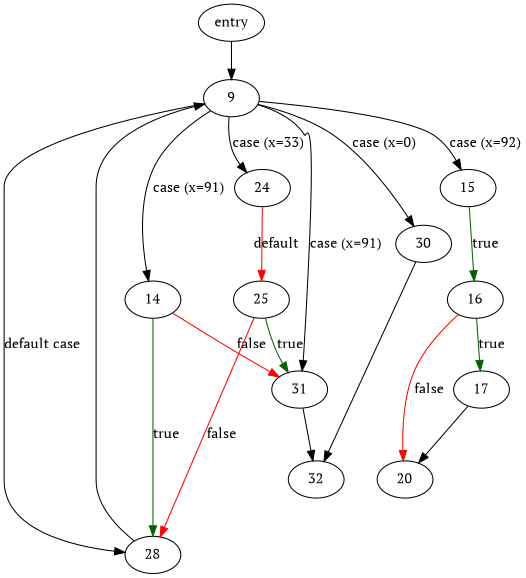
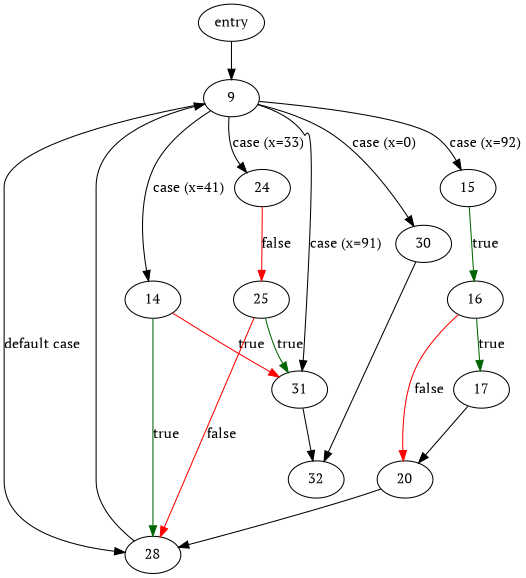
(189, 188) -> (189, 188)
(276, 244) -> (276, 244)
(252, 345) -> (252, 345)
none -> (285, 518)
